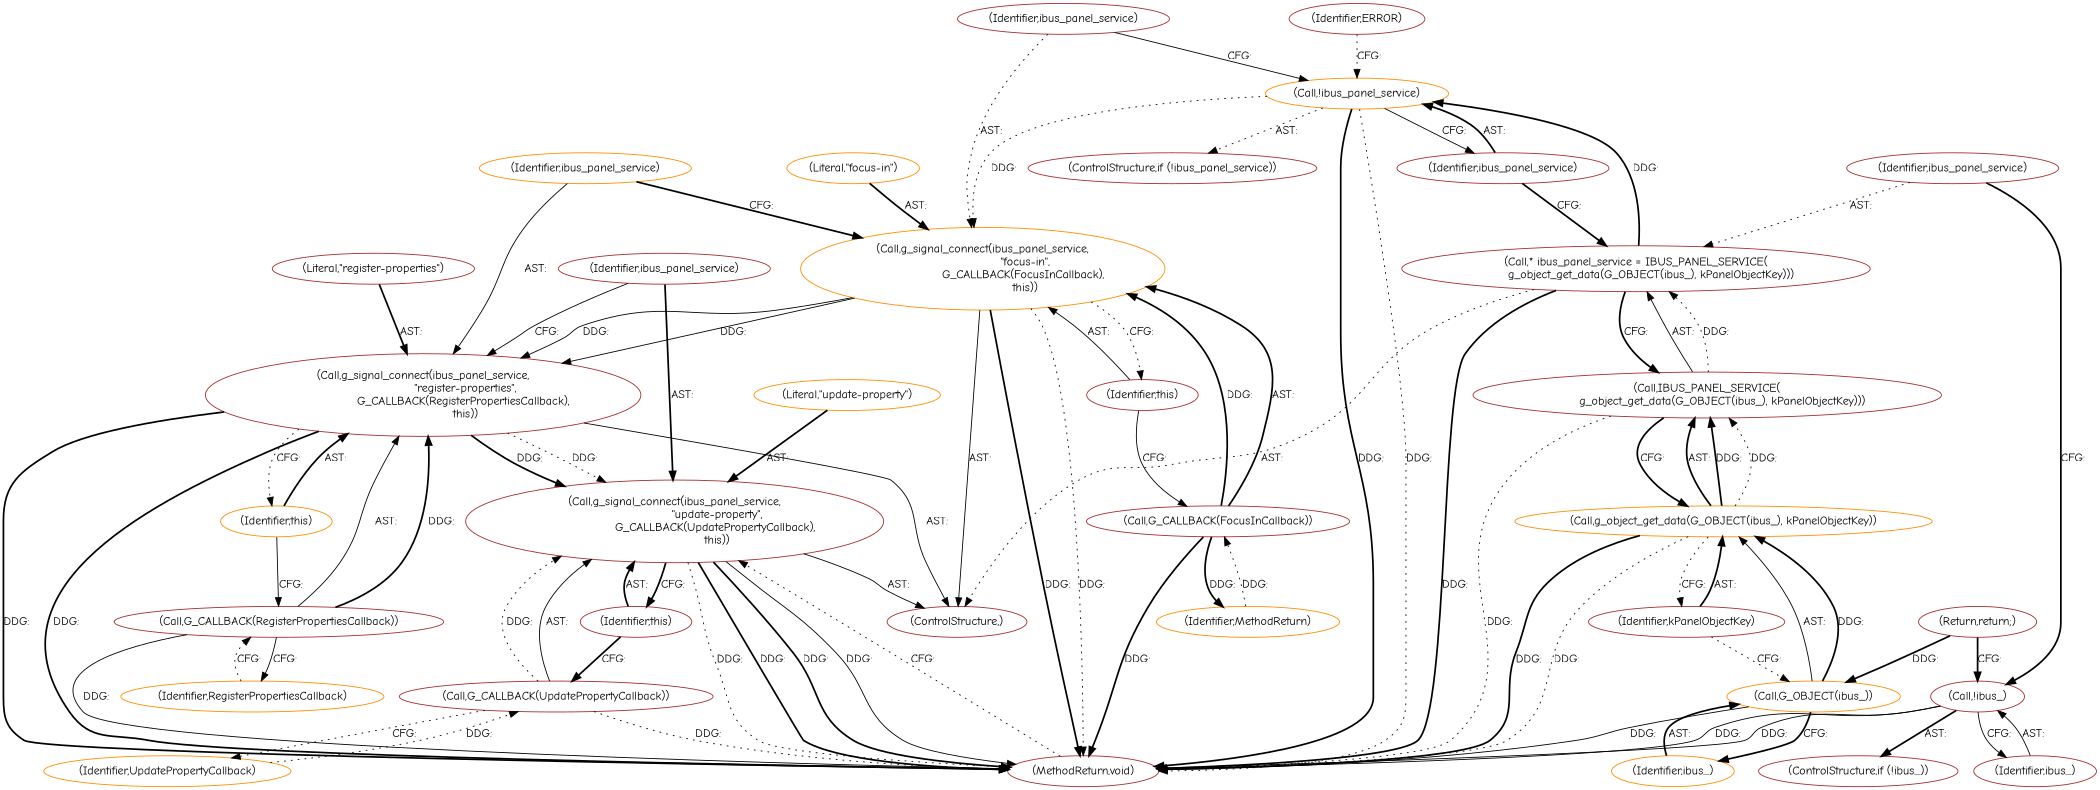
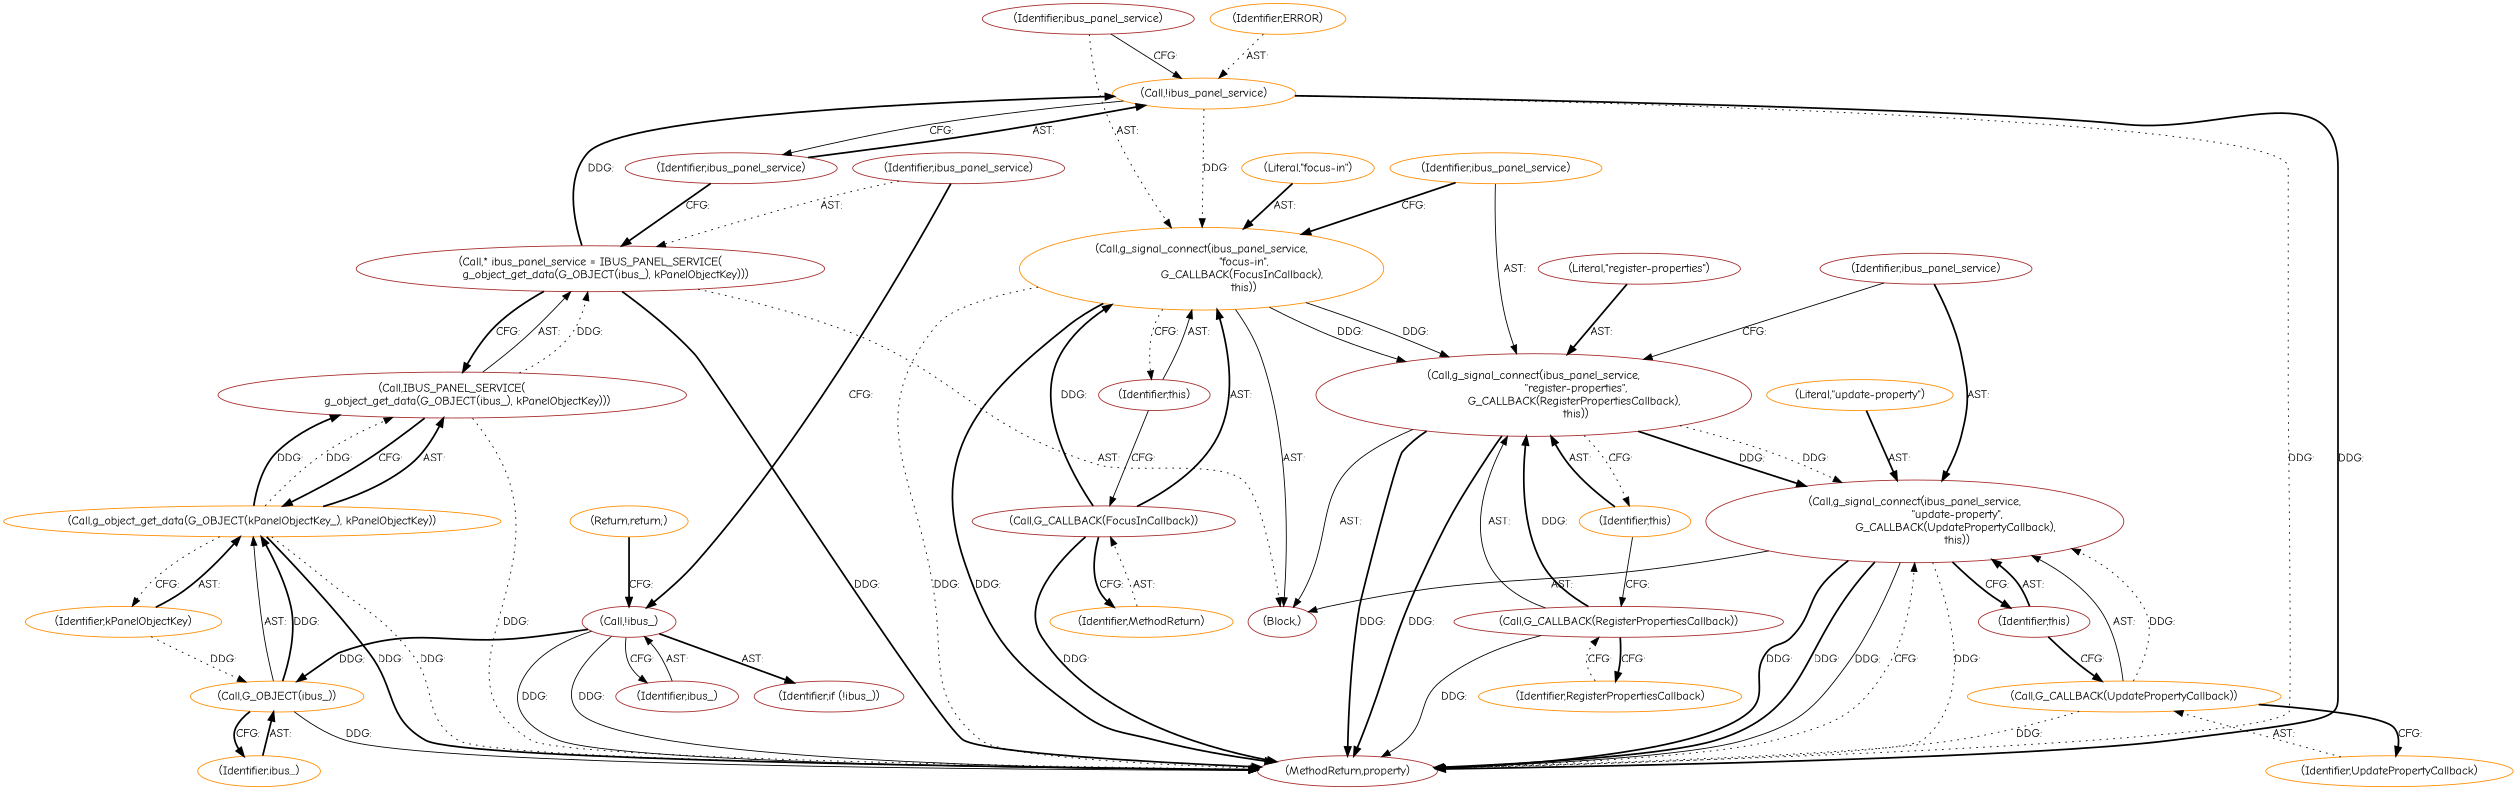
(1357, 19) -> (1278, 19)
(1371, 56) -> (1260, 56)
(1172, 168) -> none
(1724, 521) -> (252, 521)
(1224, 585) -> (1114, 585)
(1257, 585) -> (1146, 585)
(957, 622) -> (1282, 622)
(1687, 622) -> (123, 622)
(1978, 622) -> (629, 521)
(272, 656) -> (1621, 655)
(1903, 658) -> (442, 638)
(1771, 659) -> (225, 659)
(556, 697) -> (2124, 697)
(362, 733) -> (2342, 713)
(481, 734) -> (2286, 734)
(1083, 771) -> (1347, 771)
(1858, 771) -> (829, 697)
